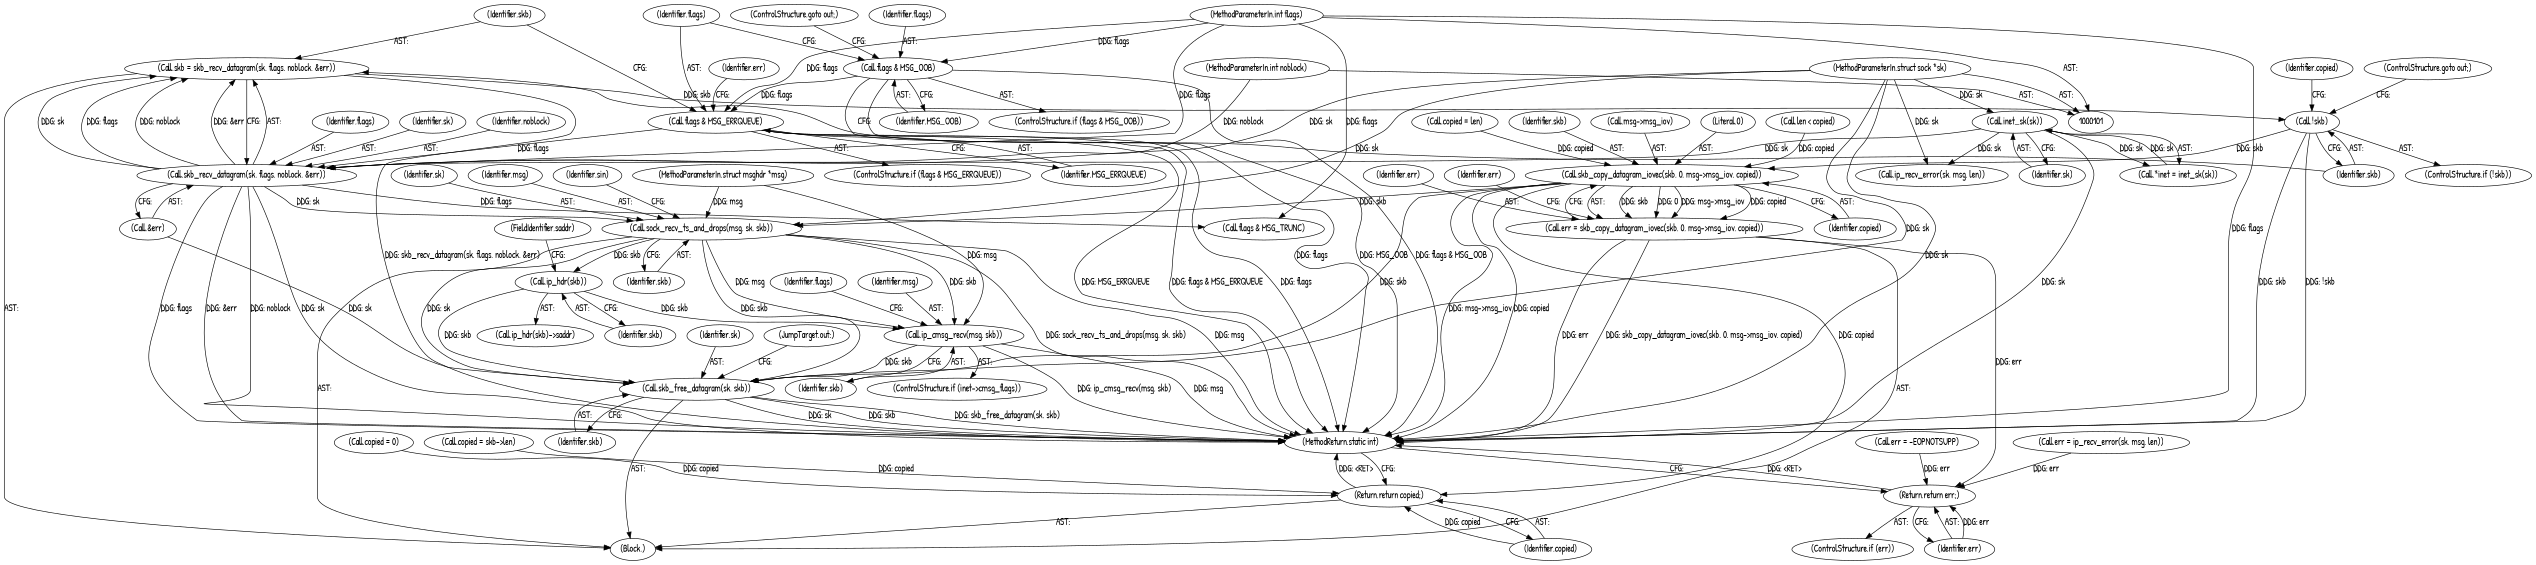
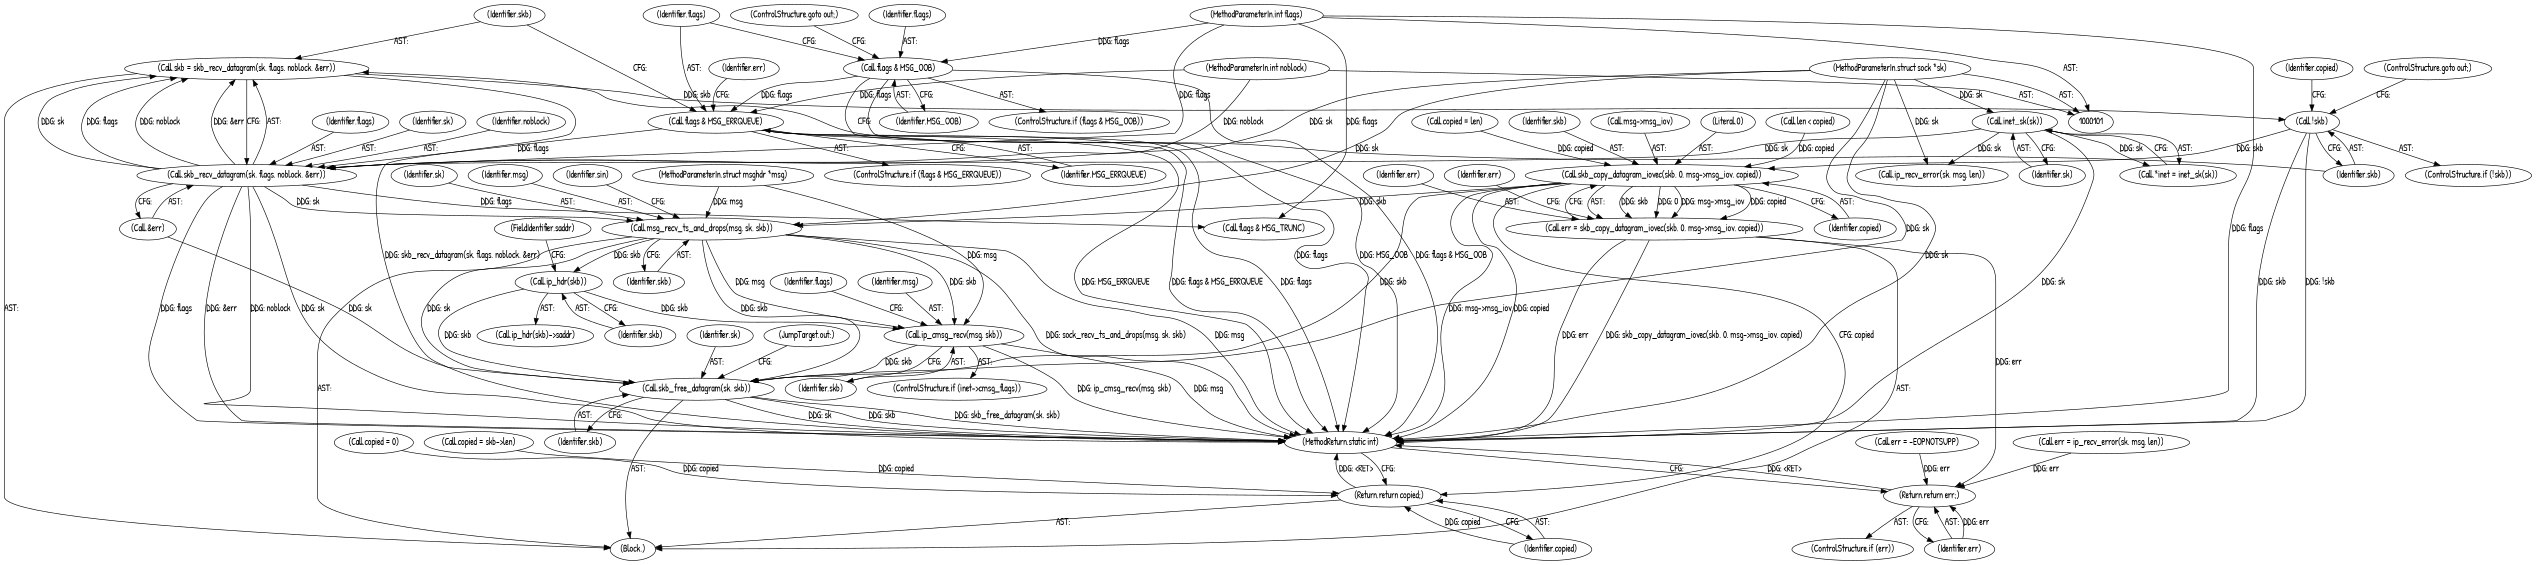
(953, 37) -> (969, 80)
(2162, 149) -> (2162, 149)
(702, 229) -> (702, 229)
(1856, 336) -> (1856, 336)
